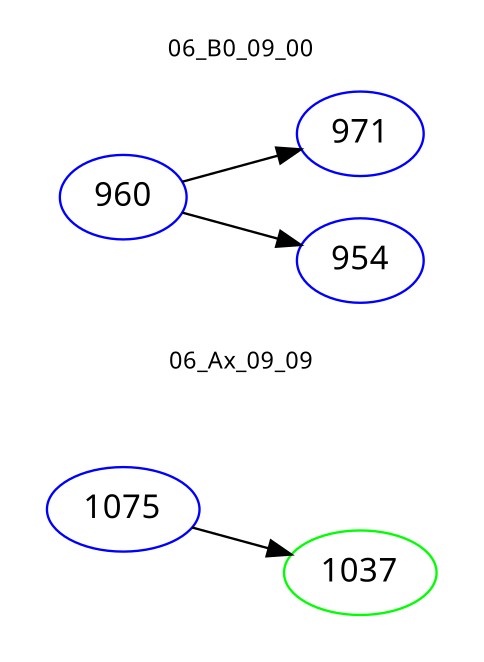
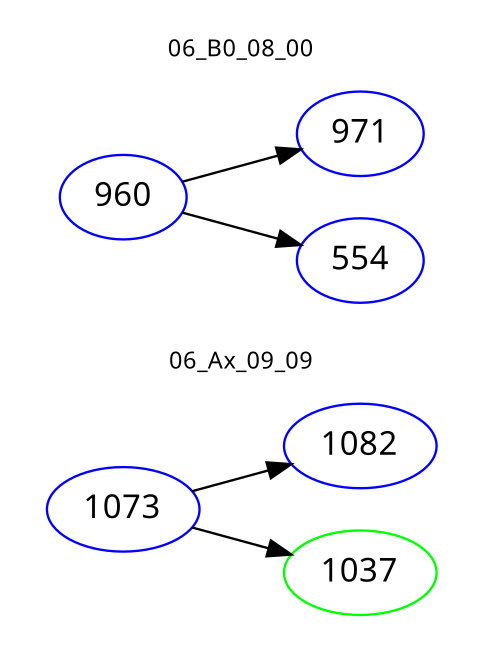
(242, 50) -> (242, 50)
(360, 261) -> (360, 261)
none -> (360, 446)
(123, 509) -> (123, 509)
